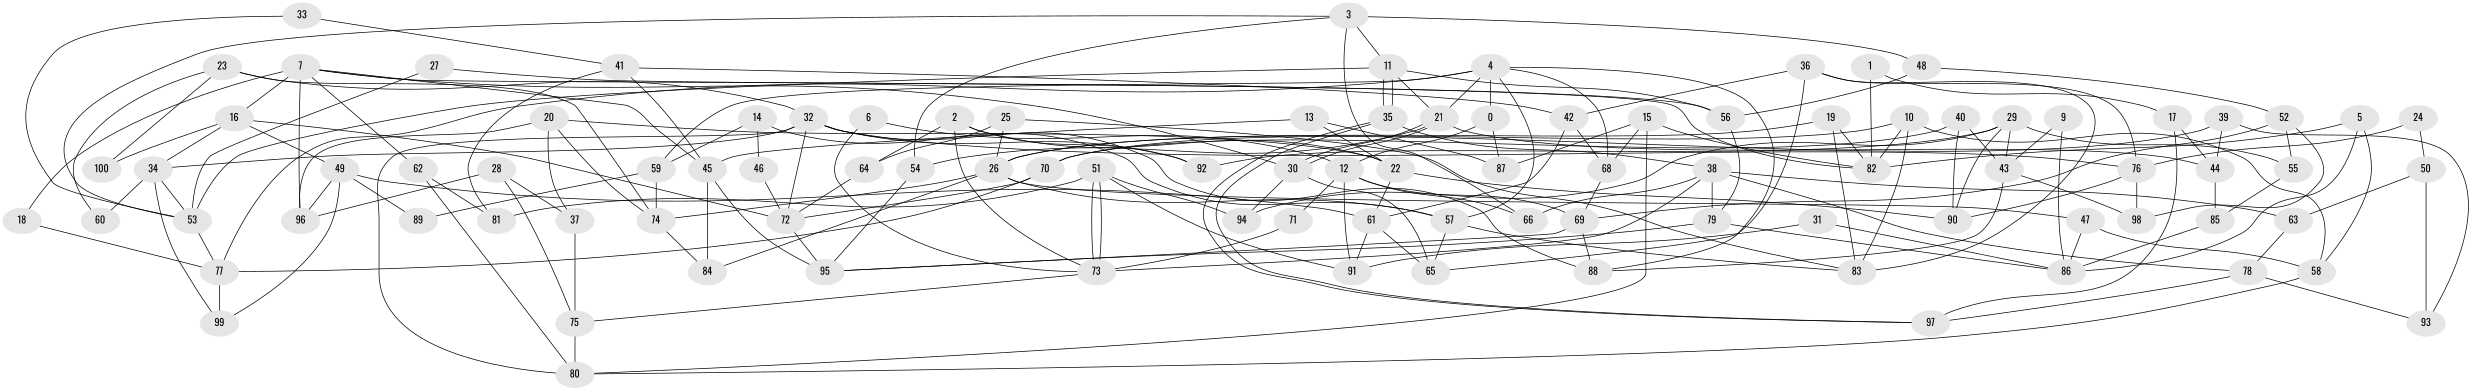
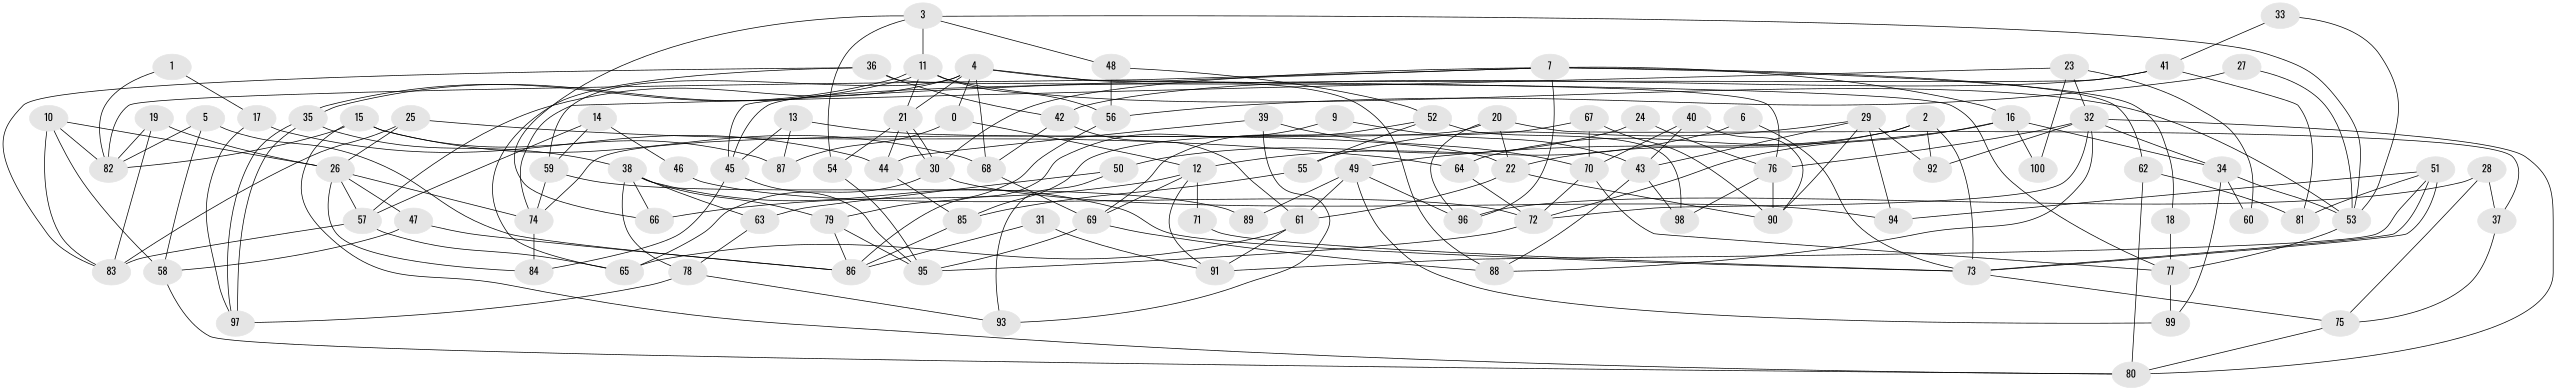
none -> (1589, 118)
